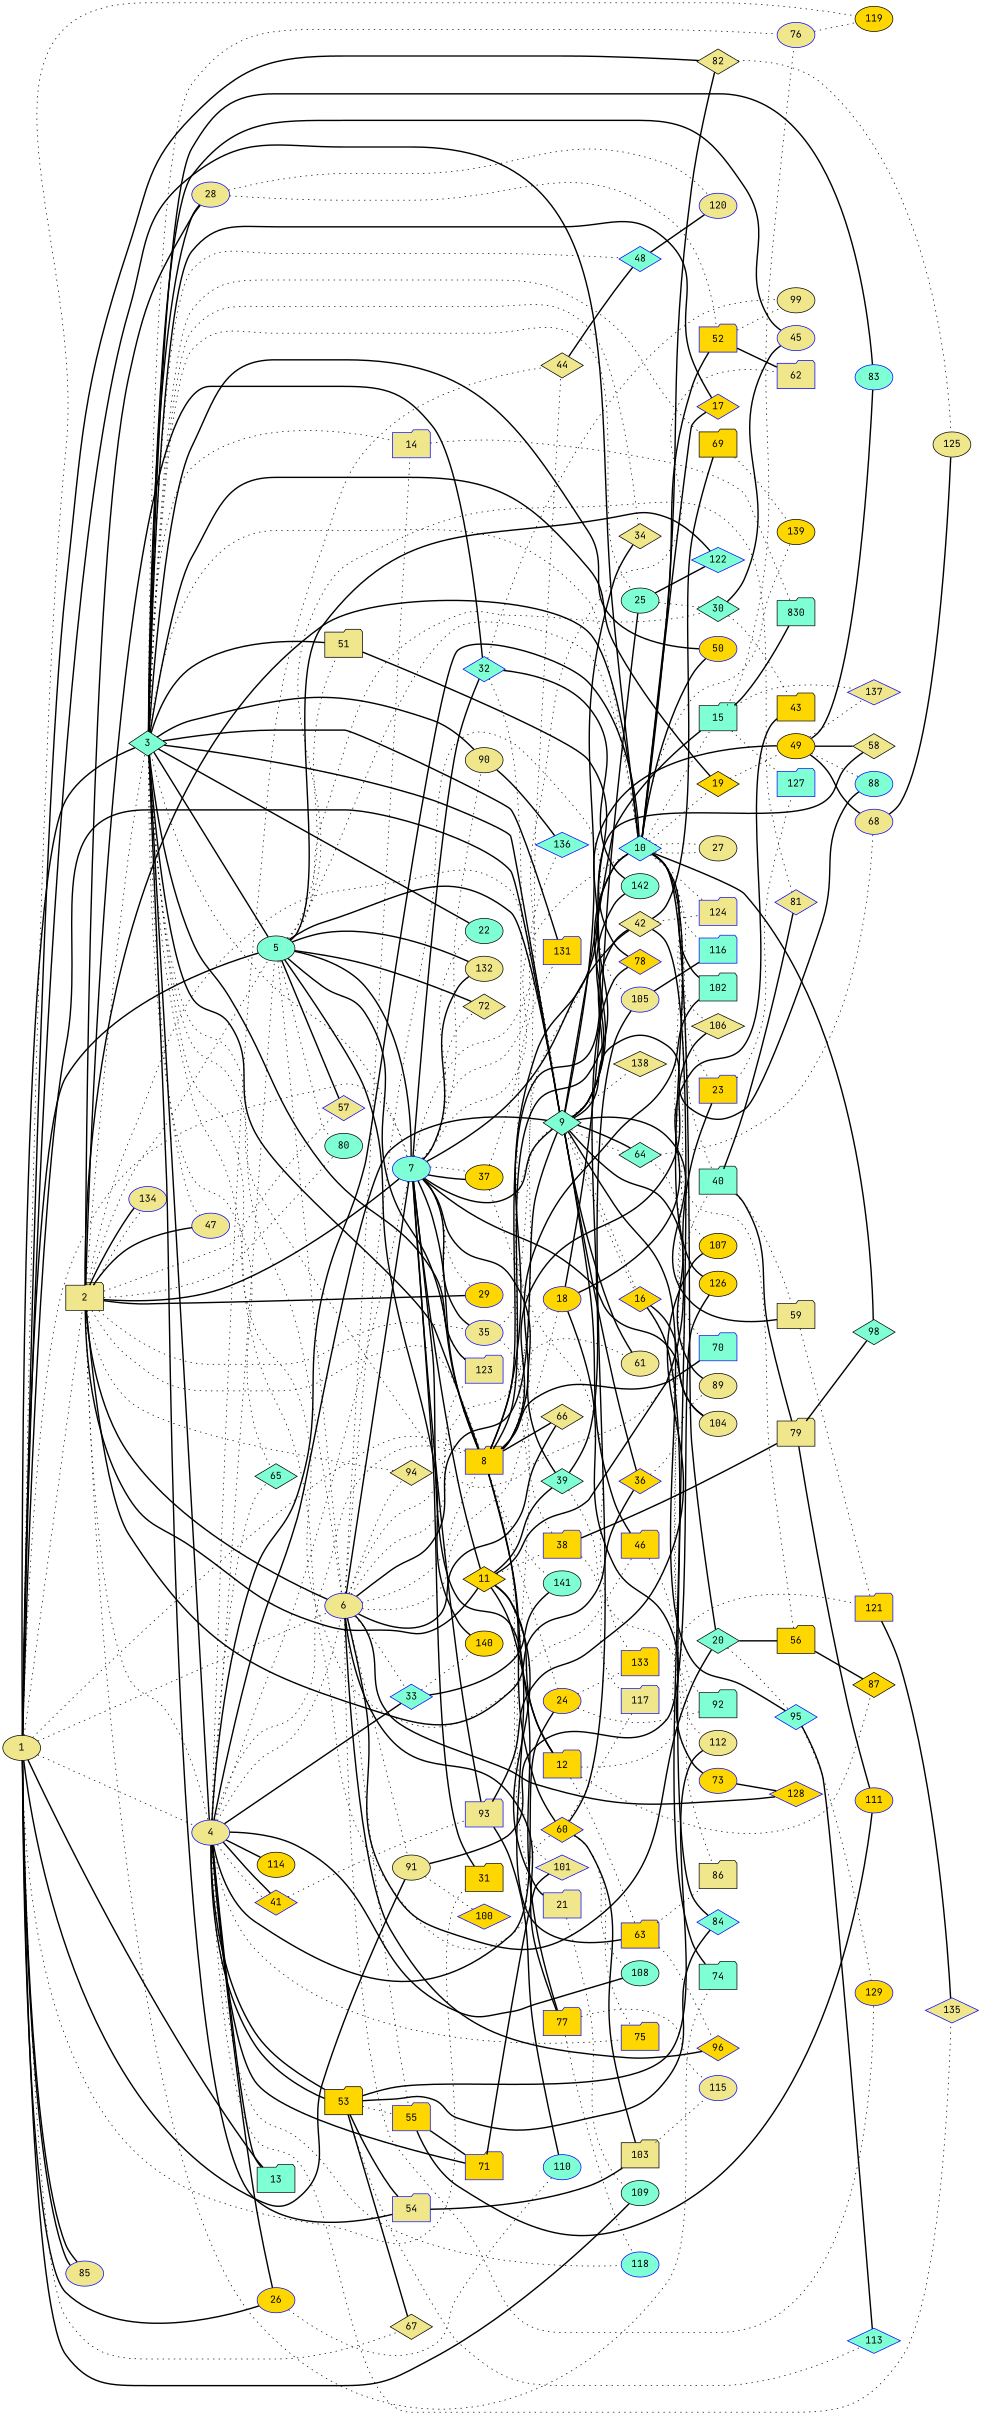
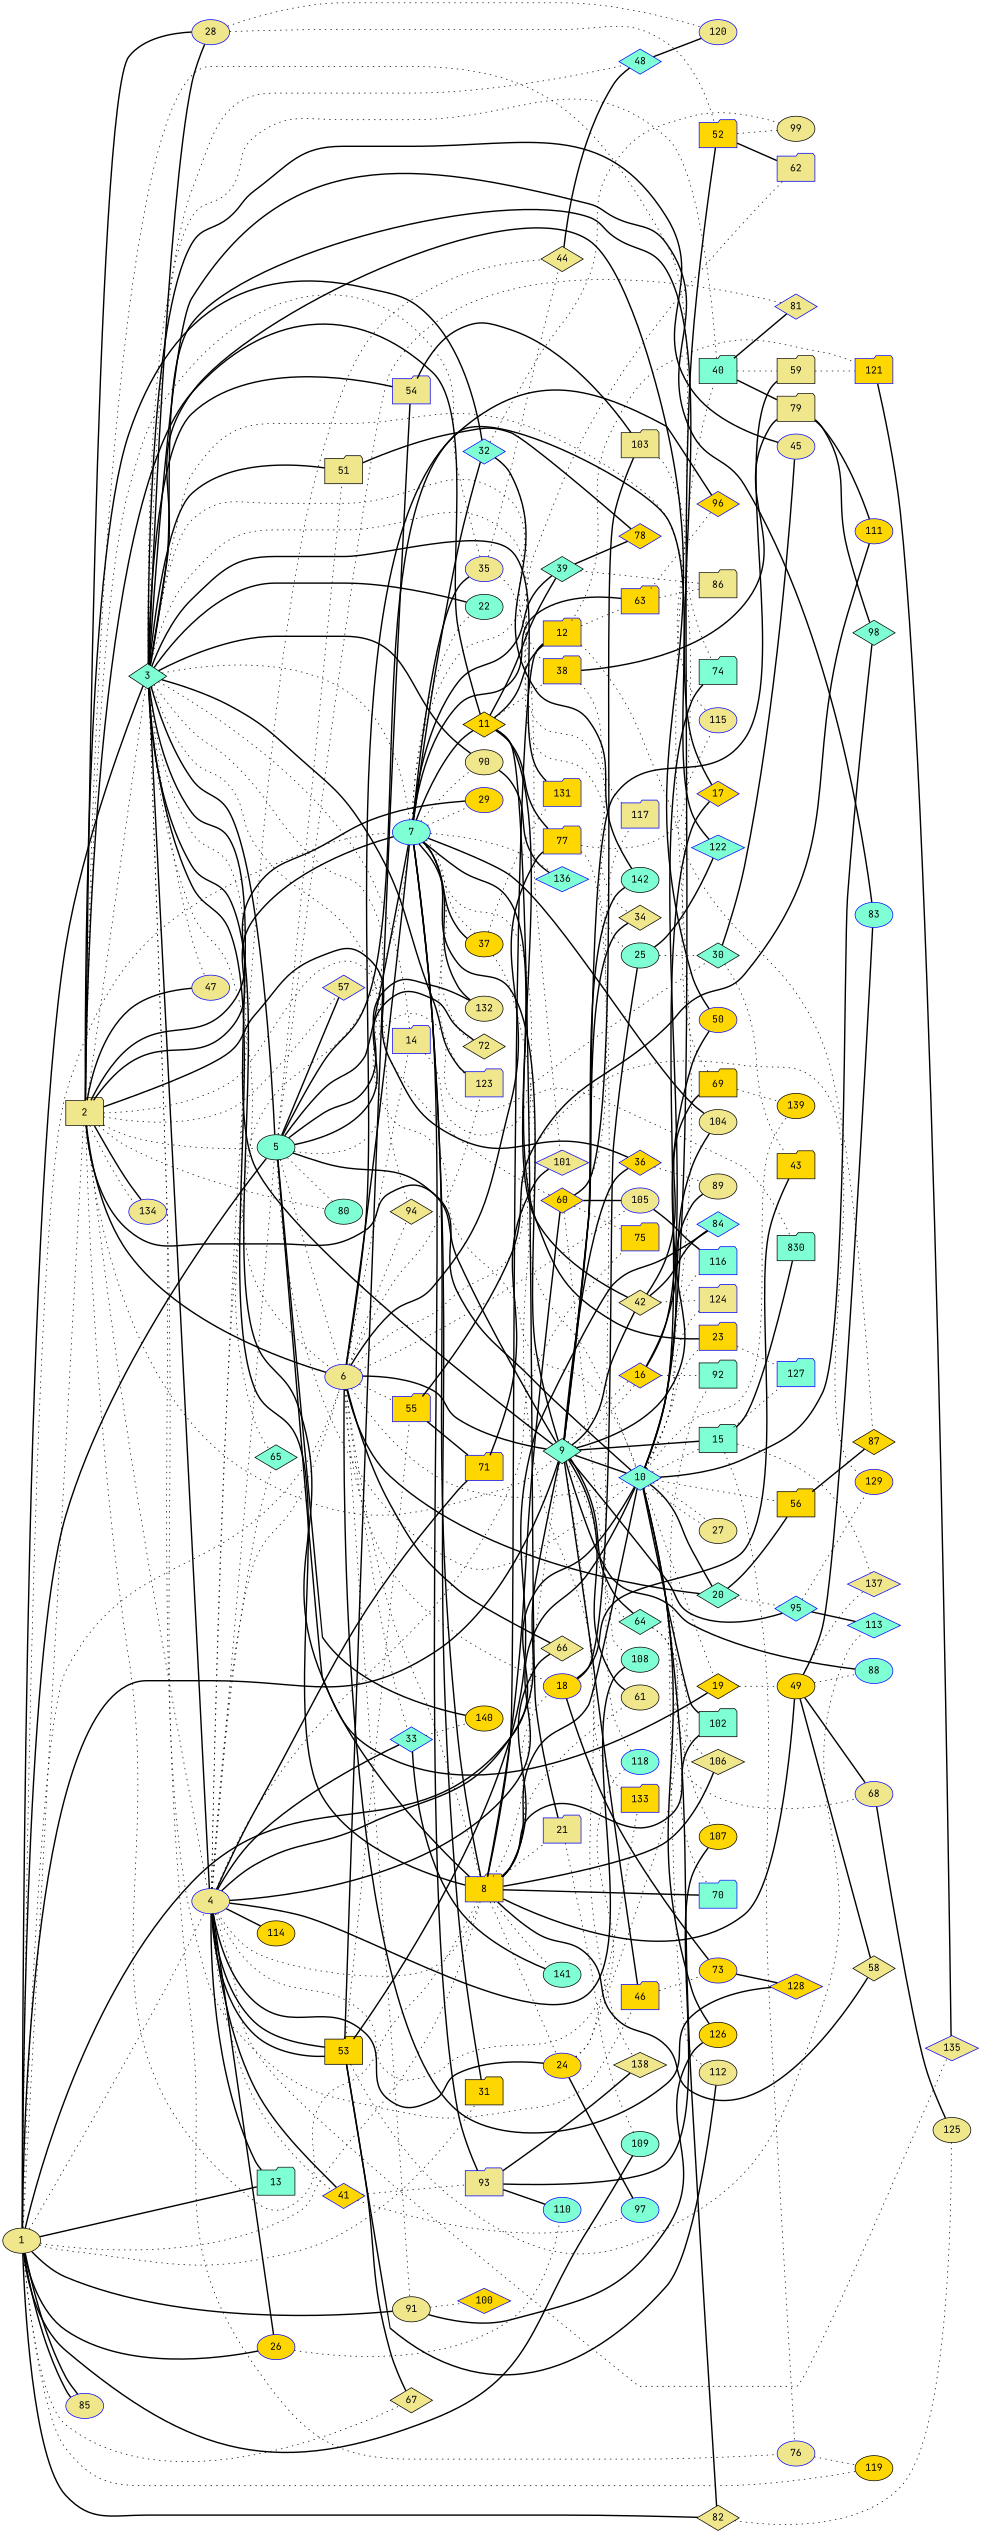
none -> (568, 2124)
none -> (640, 2210)
